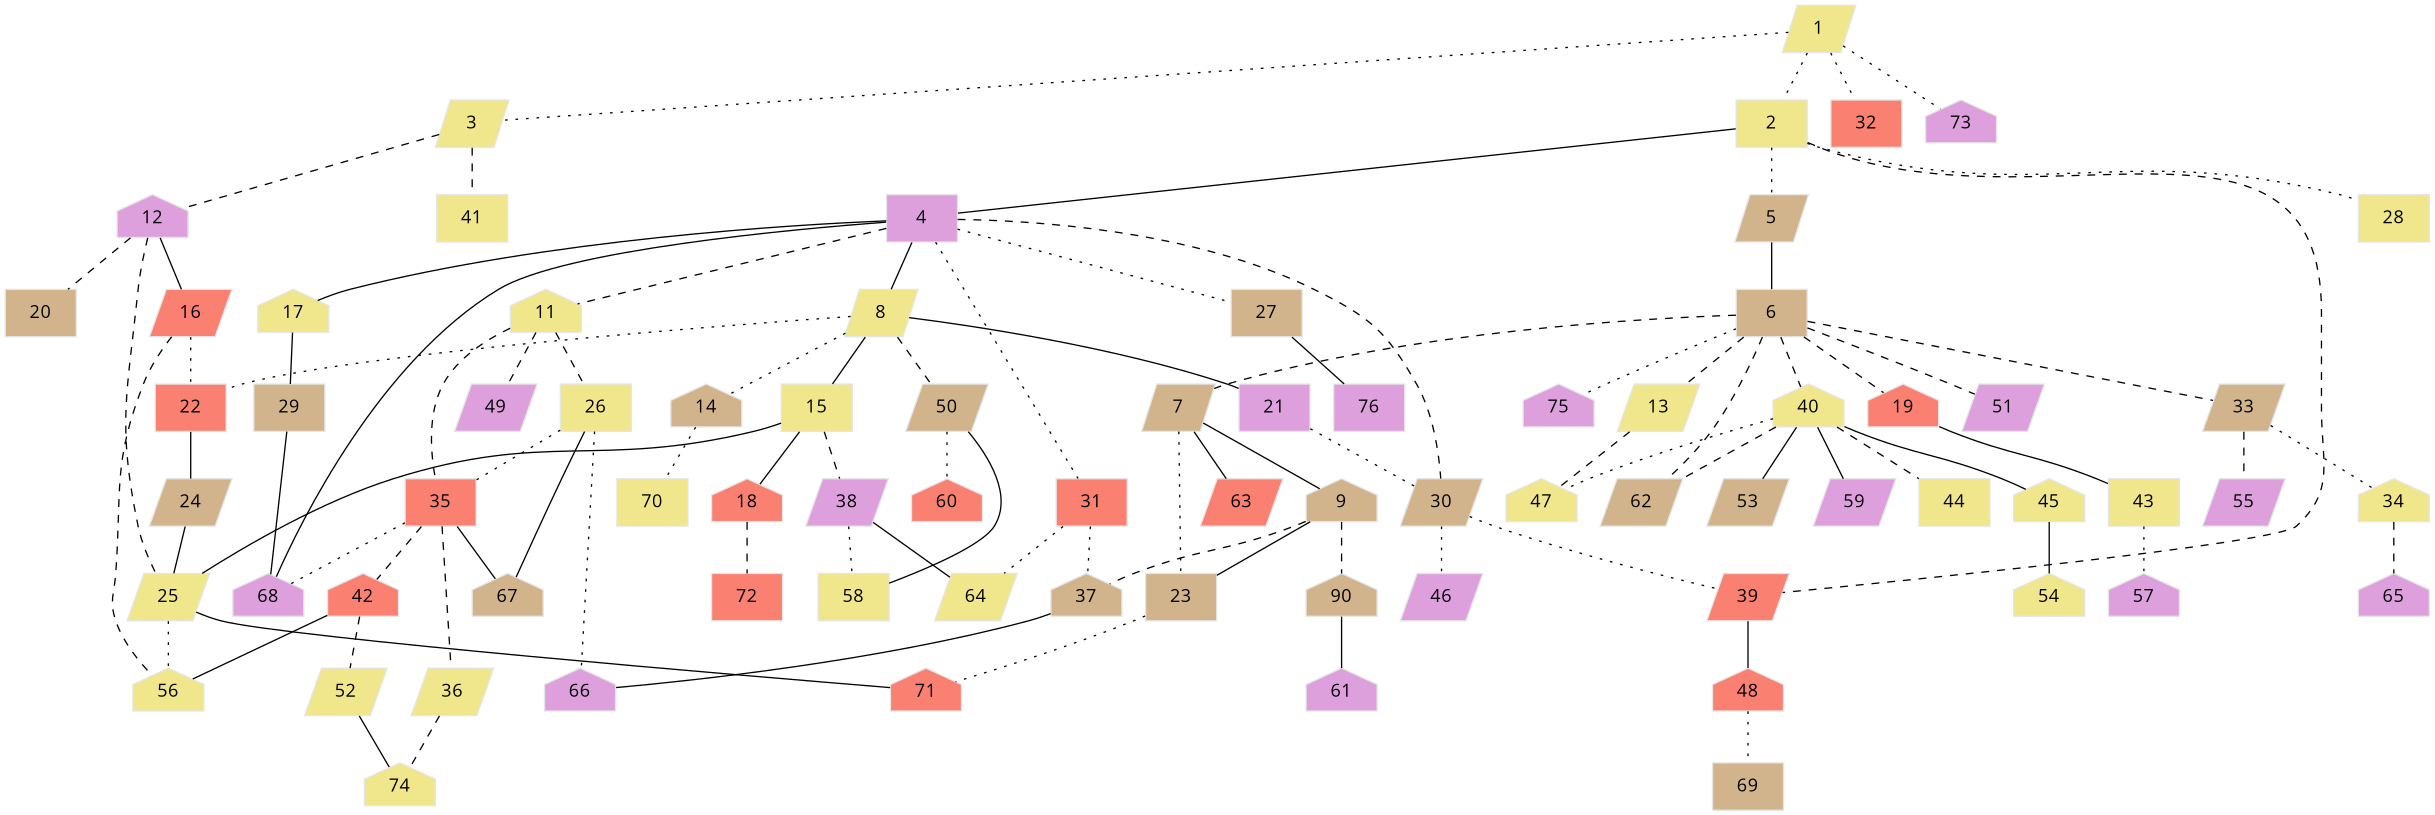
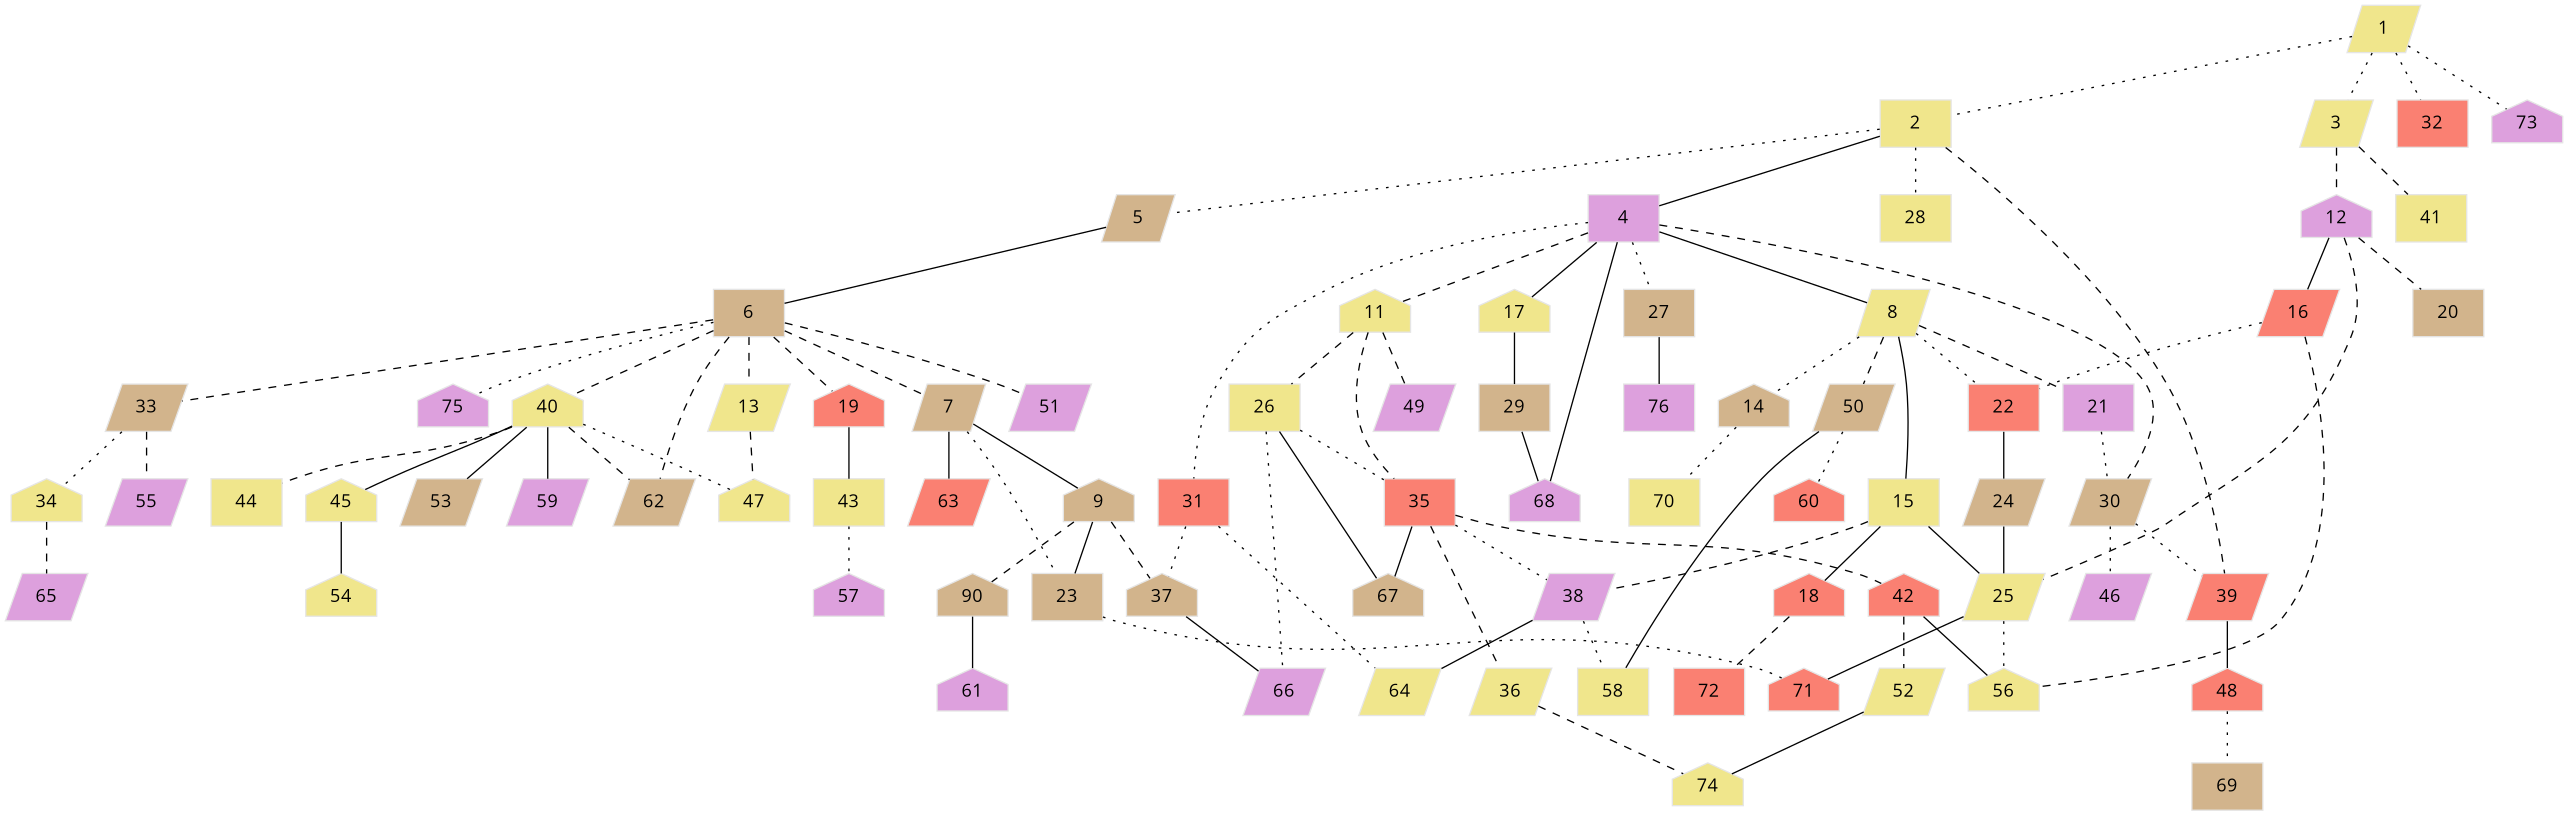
(1076, 345) -> (1991, 357)
(348, 553) -> (1501, 552)
(2394, 597) -> (47, 597)
(580, 692) -> (1284, 692)
